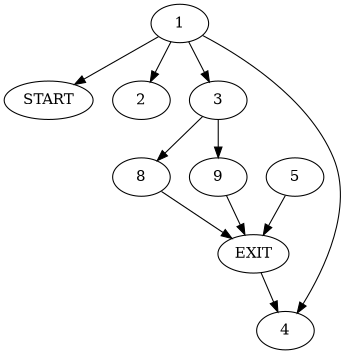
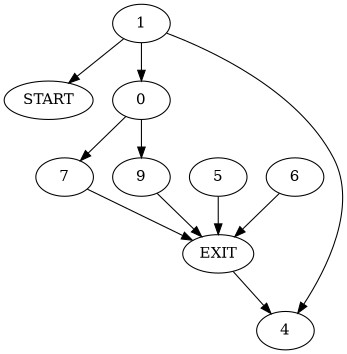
(141, 100) -> none
(218, 100) -> (141, 100)
(141, 177) -> (65, 177)
none -> (295, 177)
